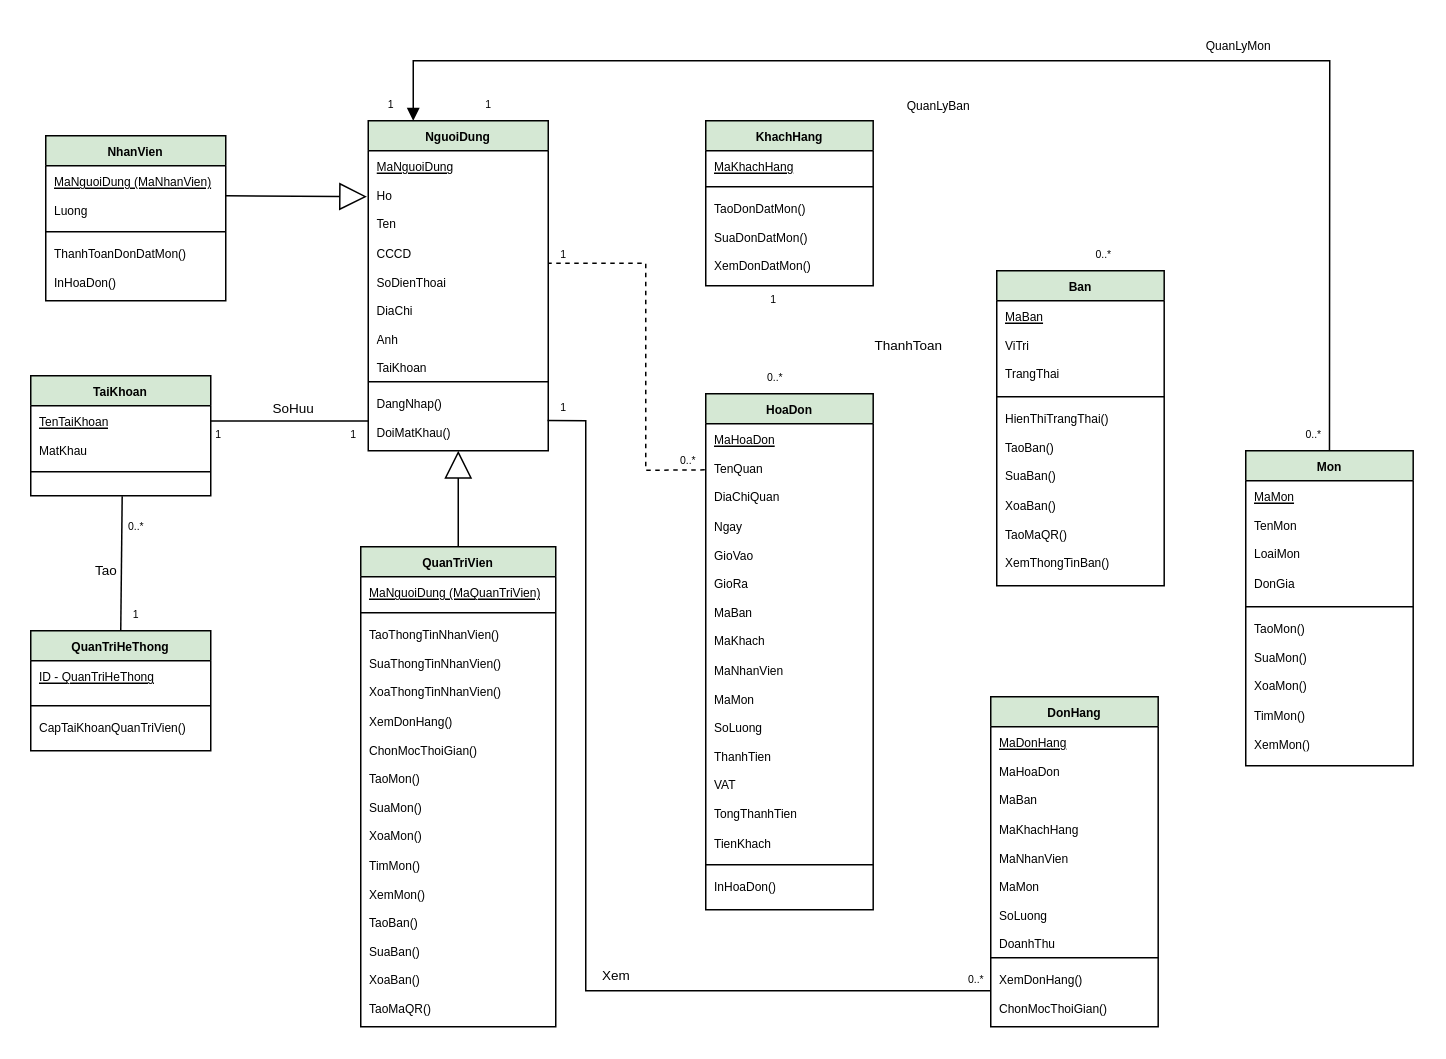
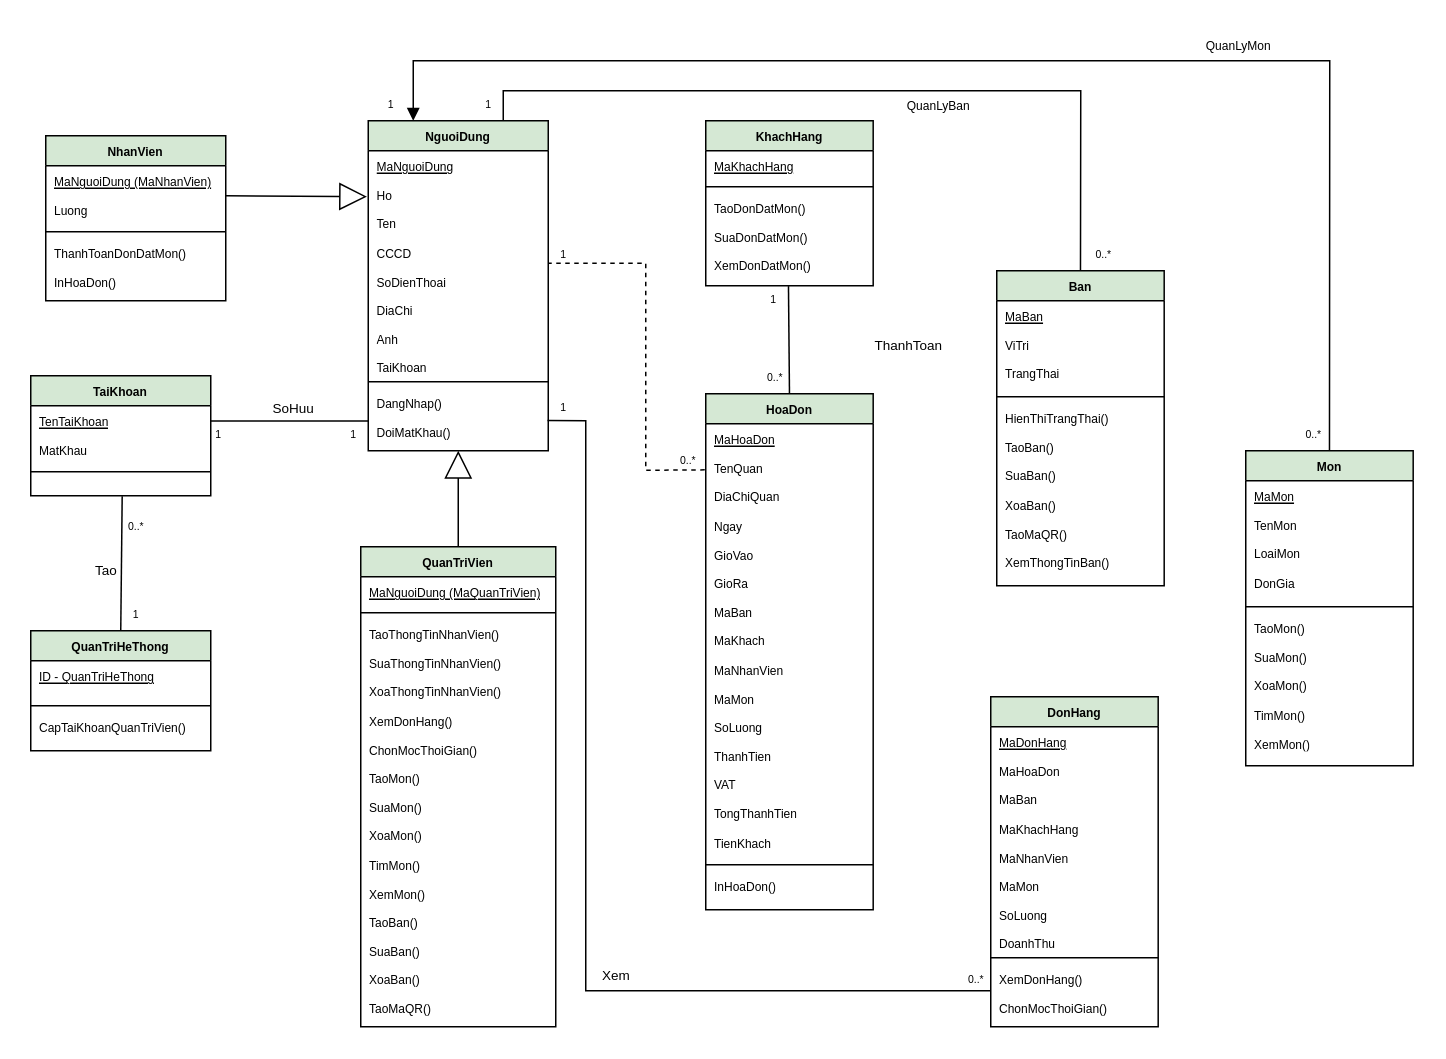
none -> (868, 91)
none -> (789, 340)
